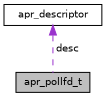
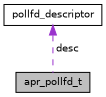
(53, 15) -> (53, 15)
